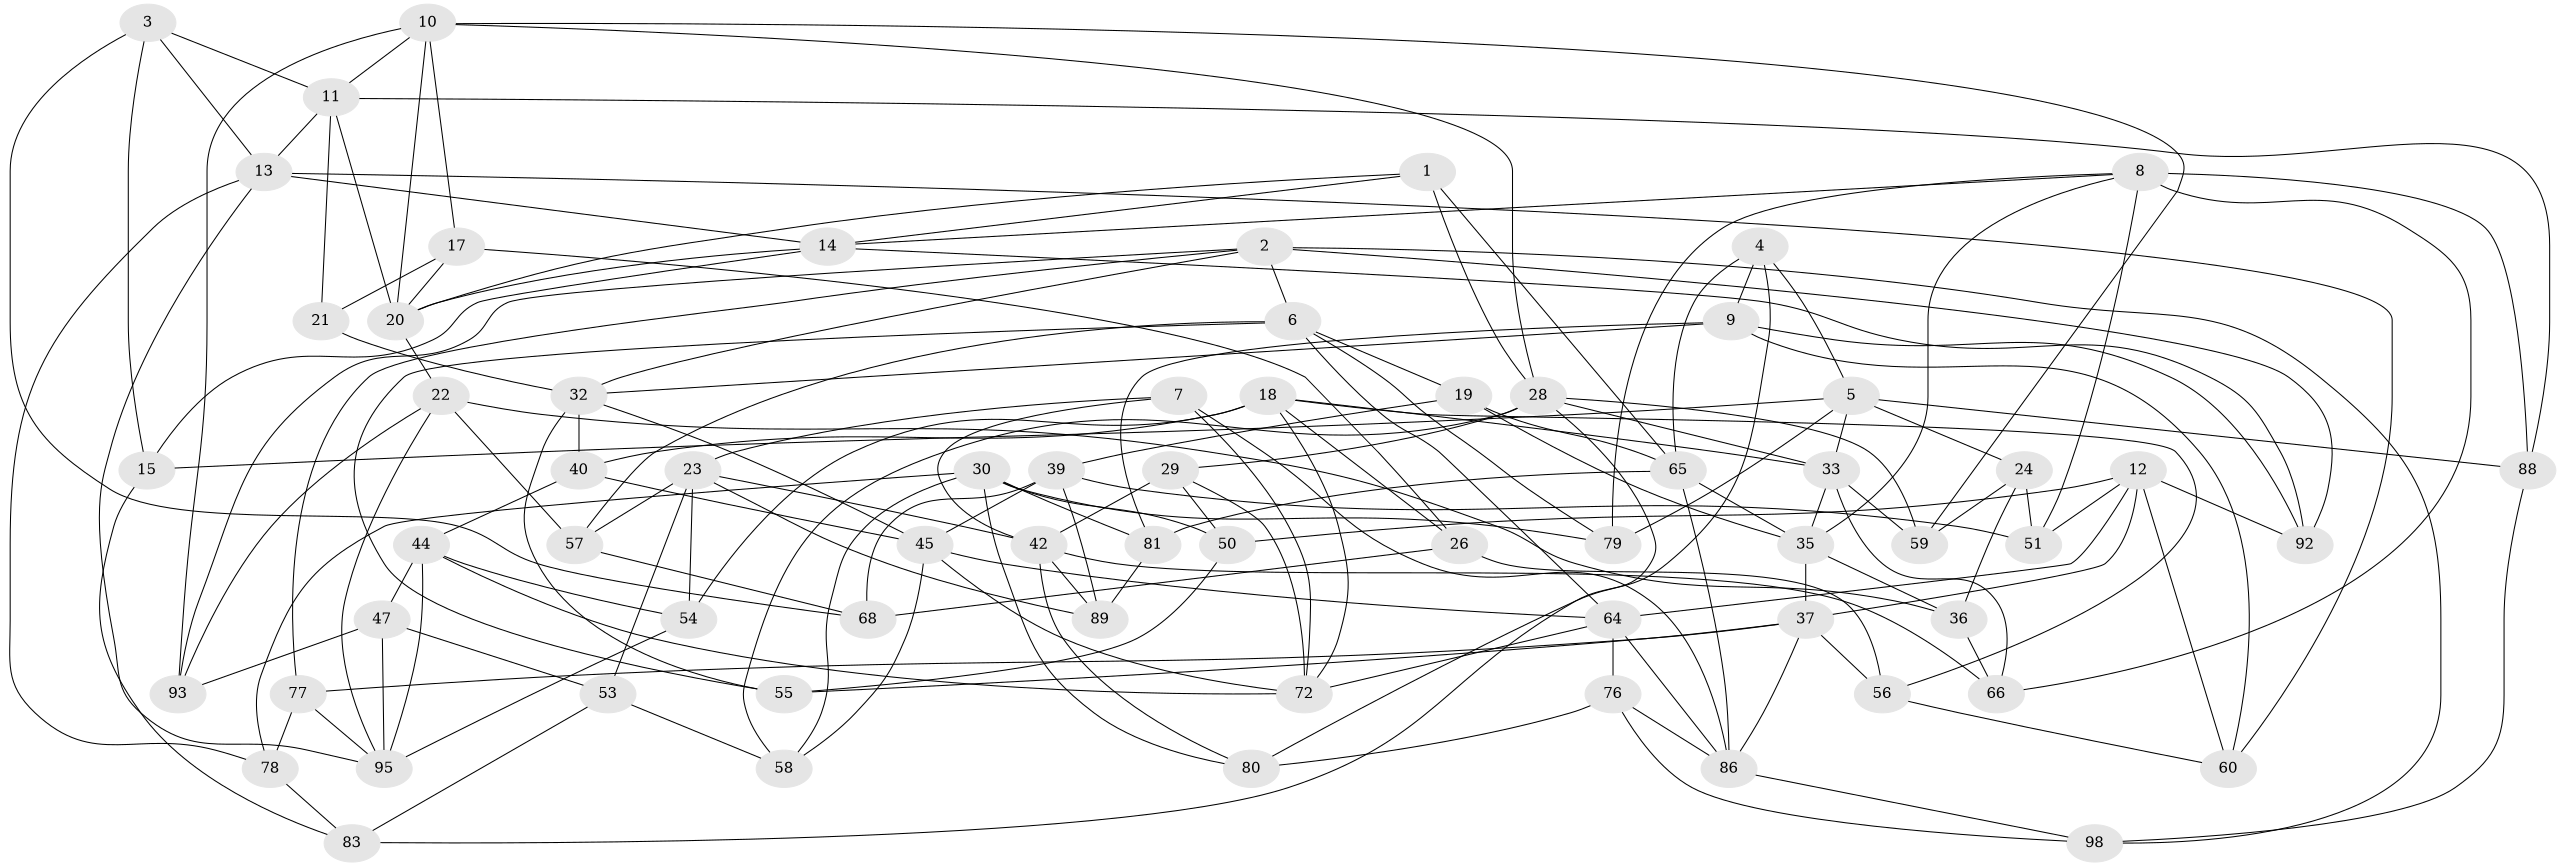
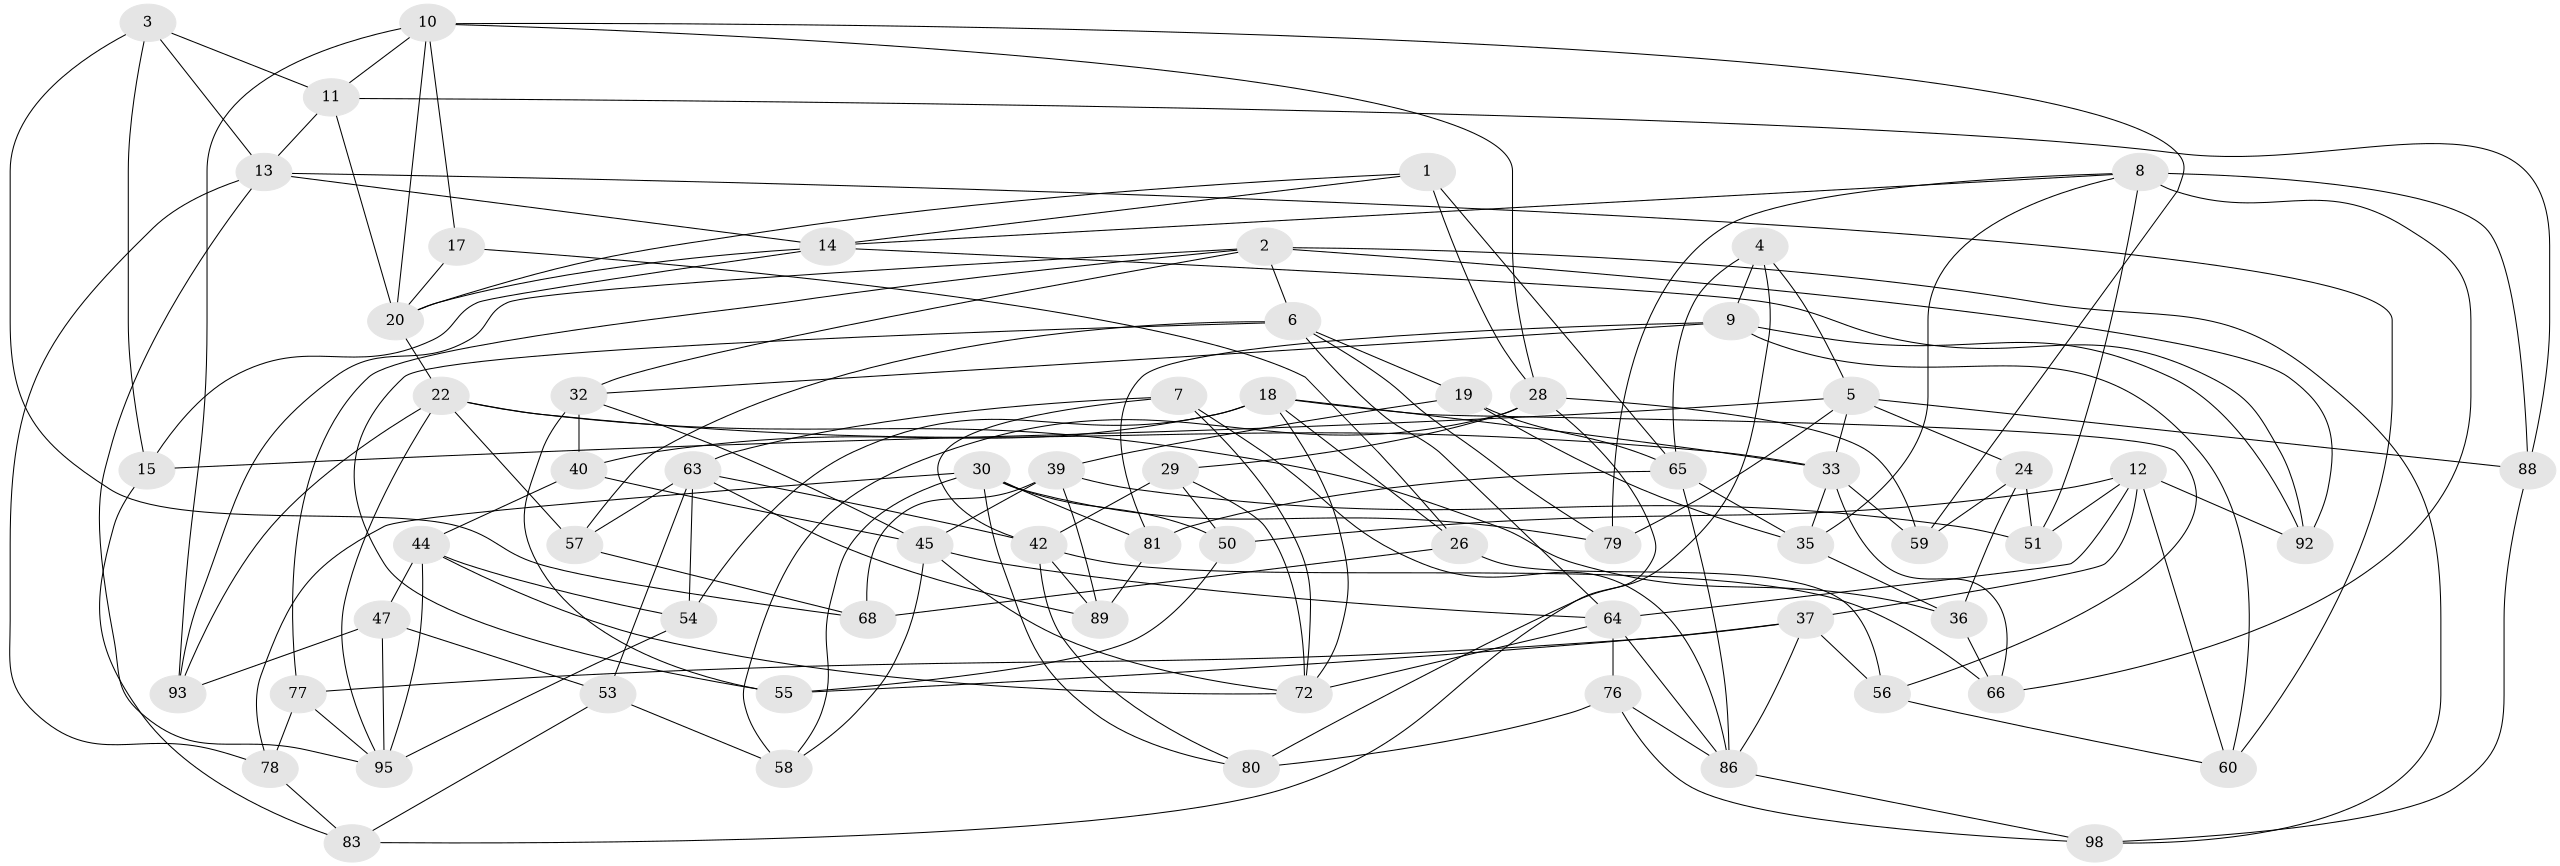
(321, 321) -> none
(1685, 433) -> (1471, 436)
(693, 470) -> (693, 470)
(1806, 579) -> none
